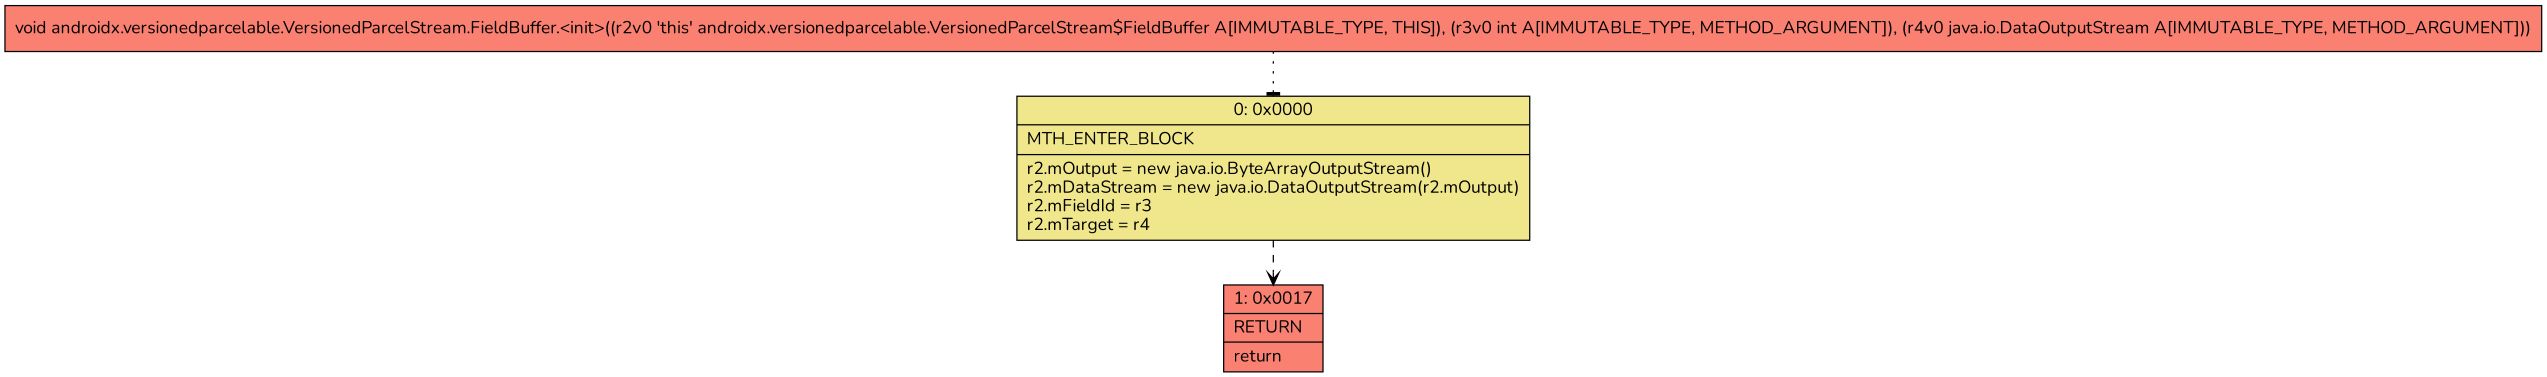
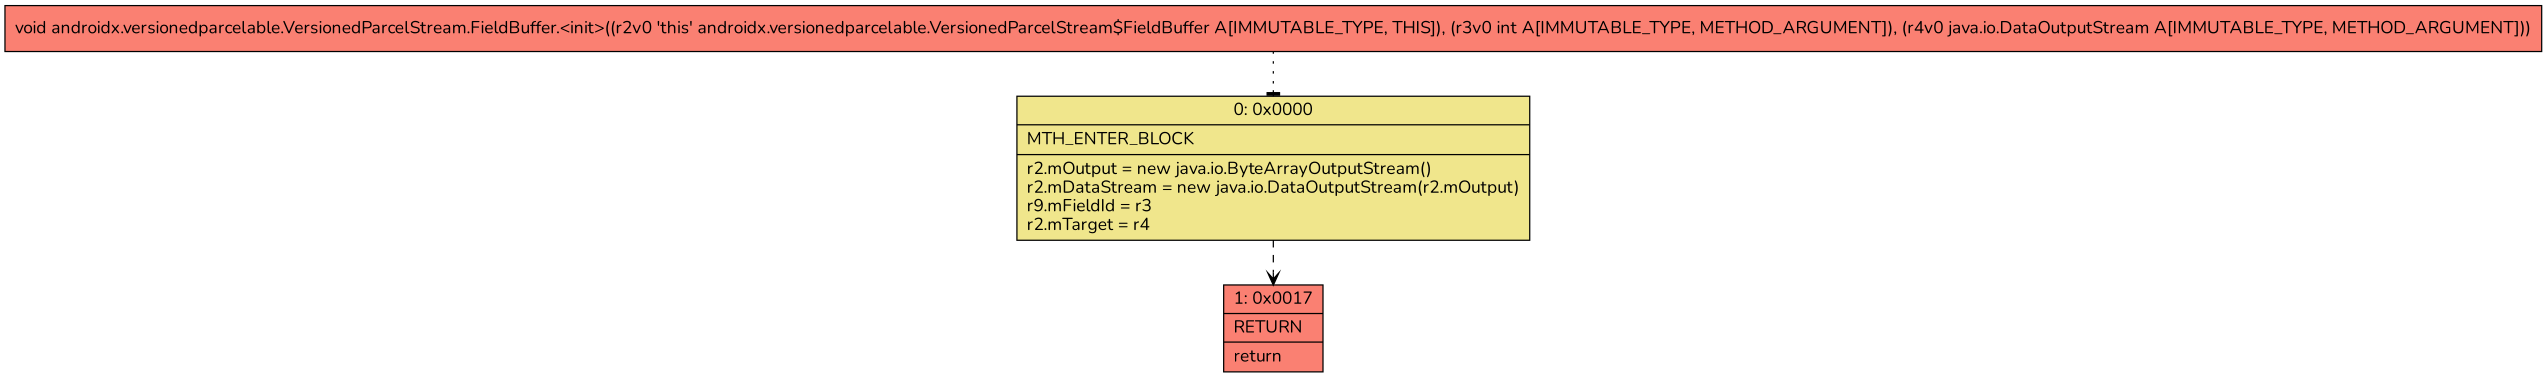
(1090, 206) -> (1090, 206)
